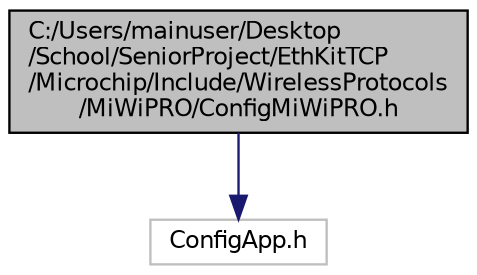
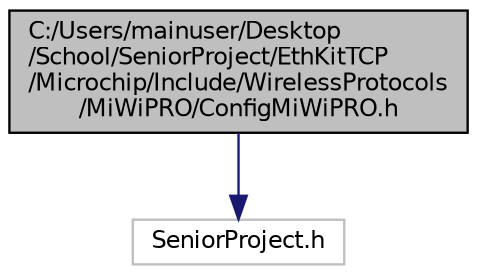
(239, 242) -> (239, 242)
